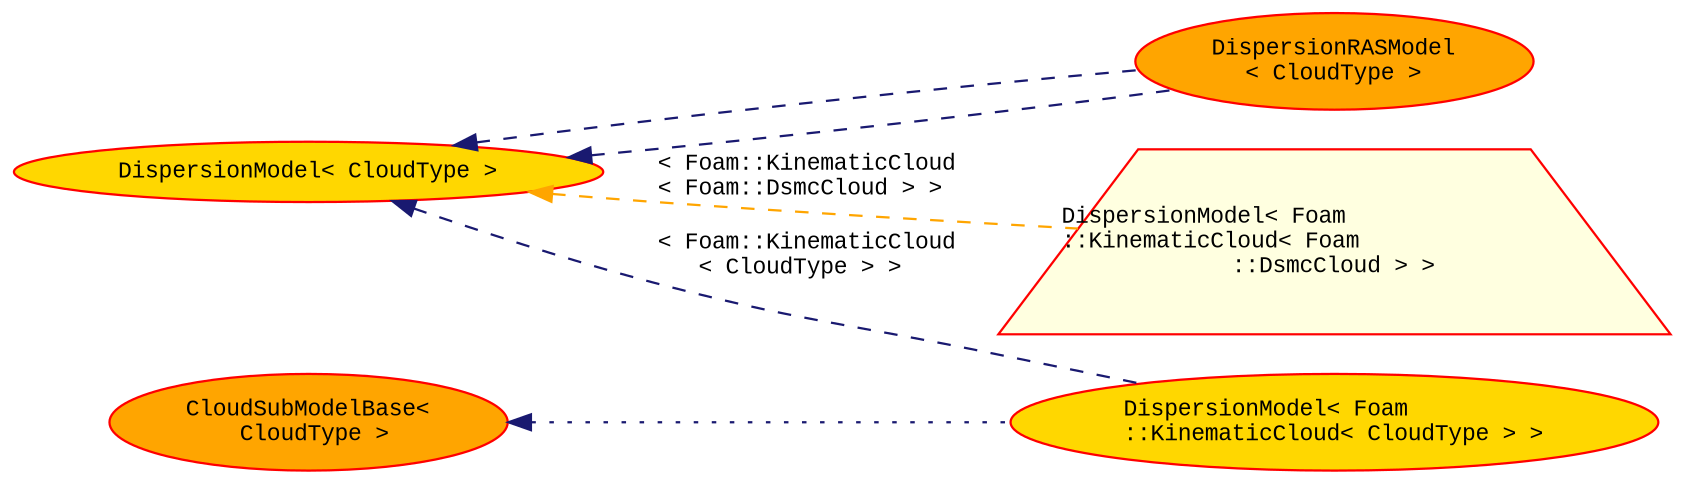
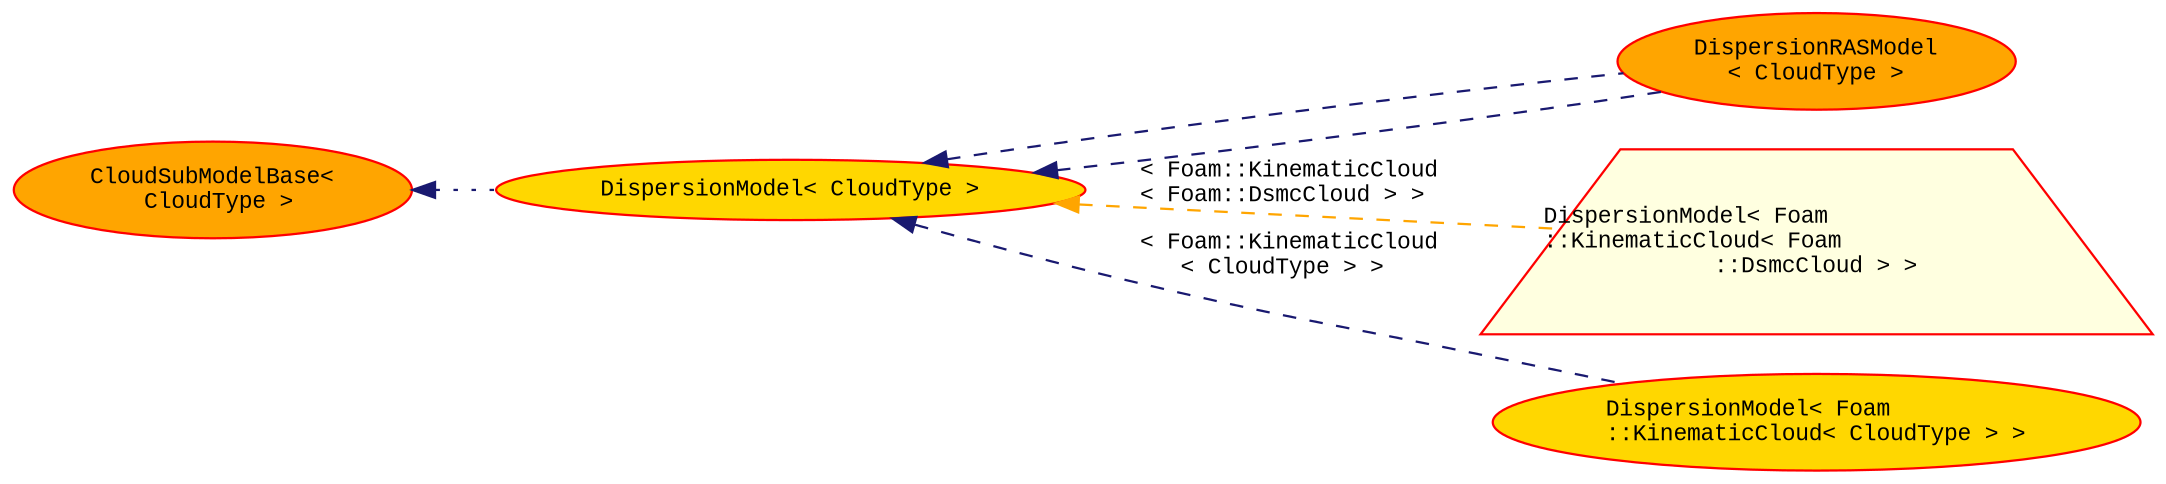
(771, 422) -> (465, 190)
